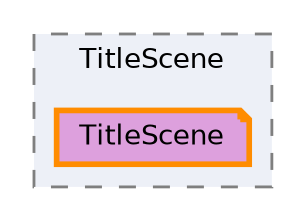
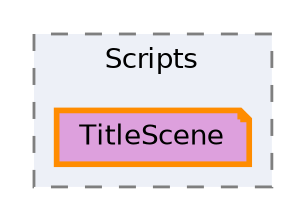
(153, 61) -> (153, 61)
